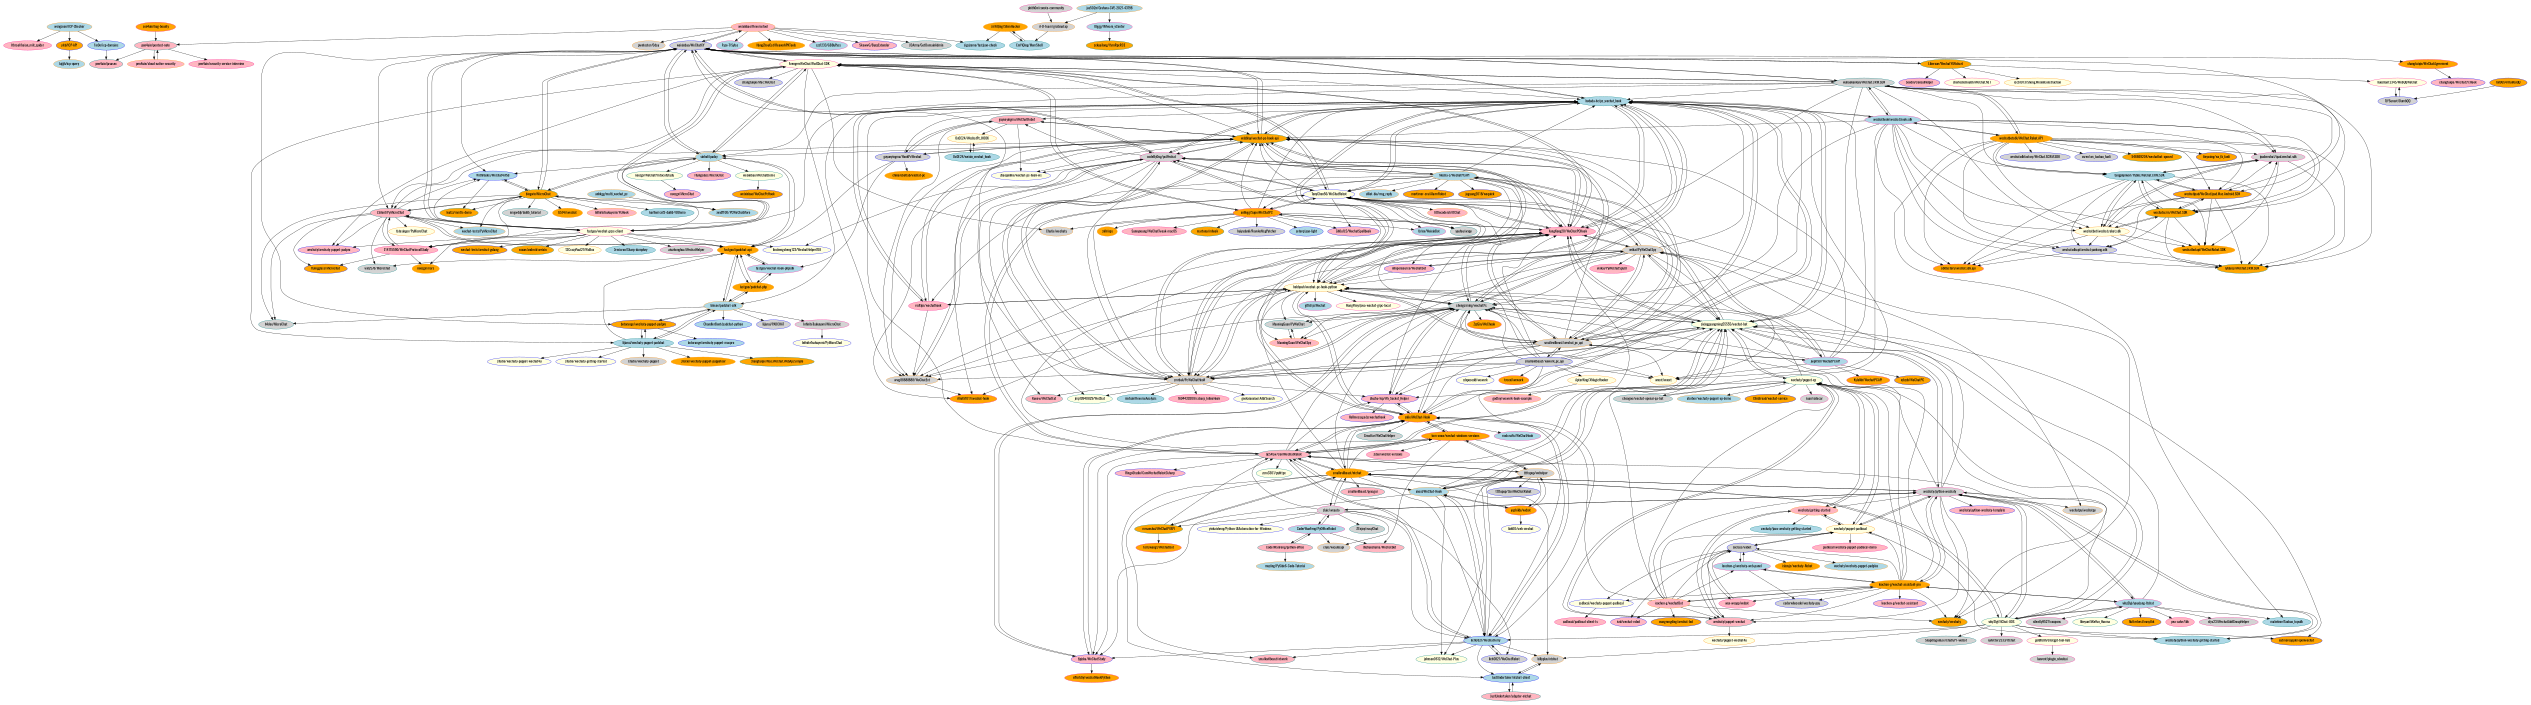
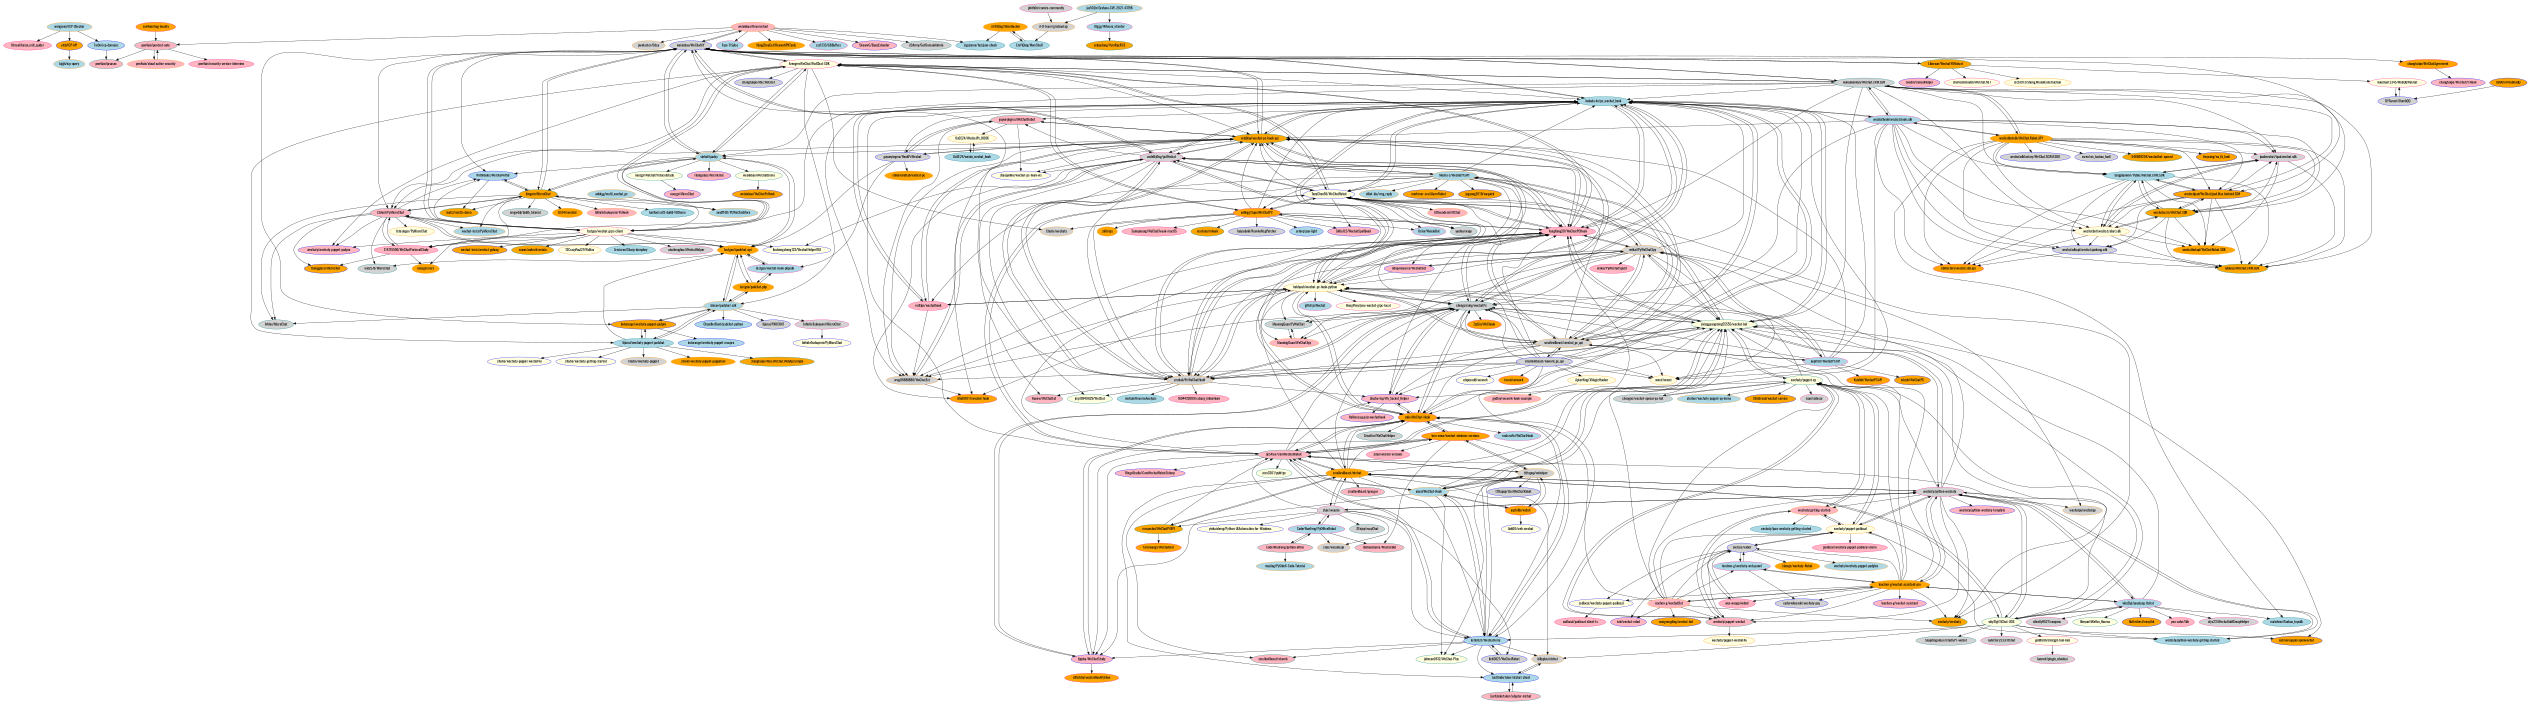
(1258, 399) -> none
